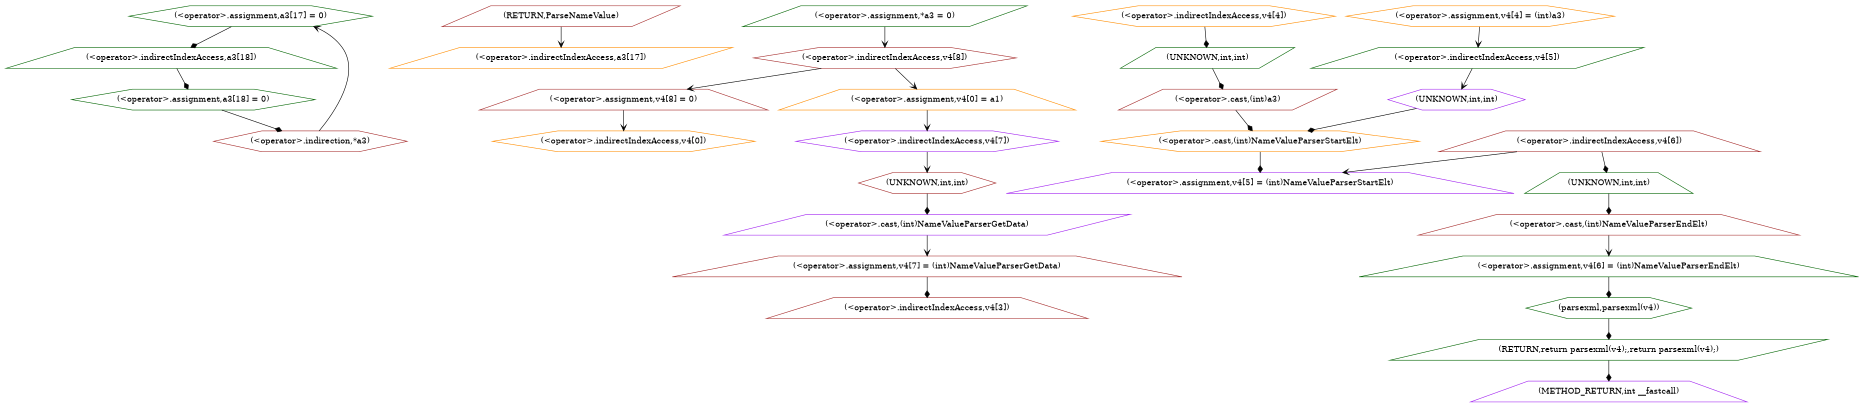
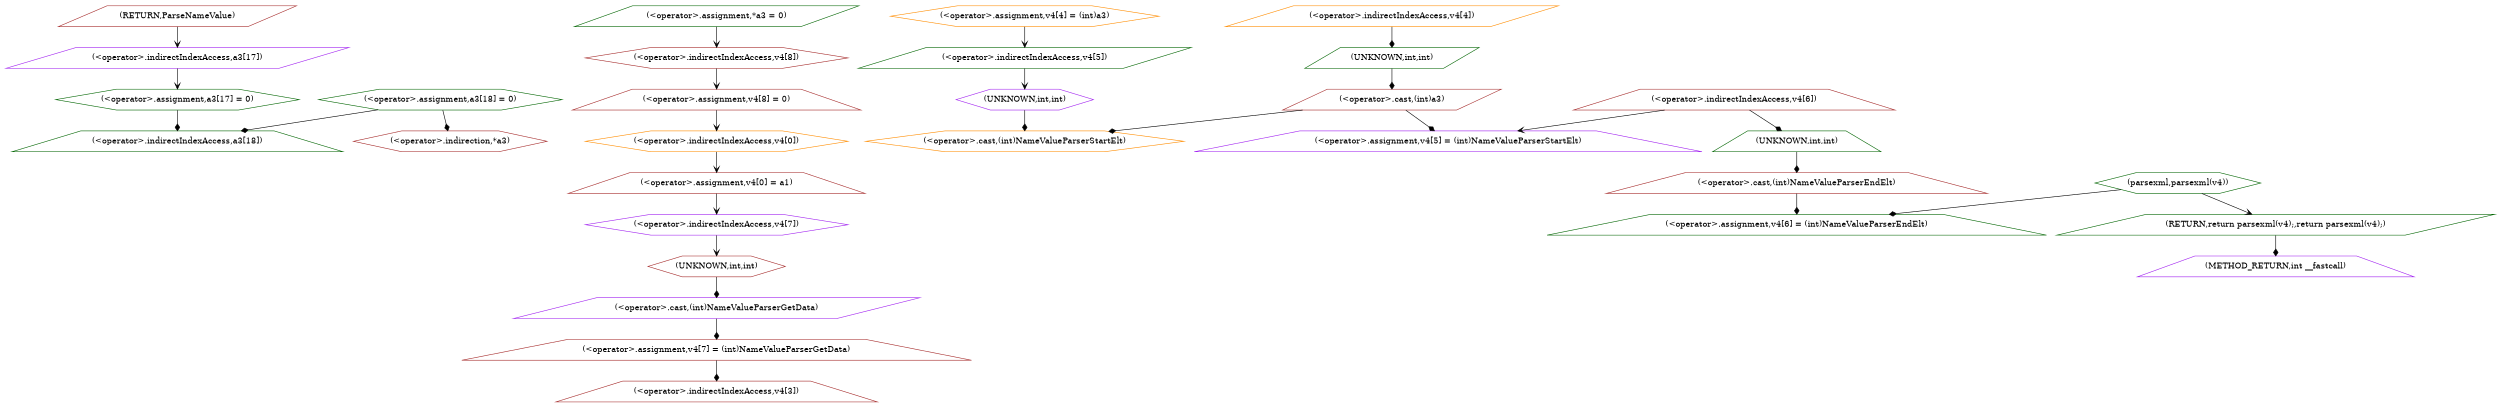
(1204, 16) -> (1392, 16)
(561, 58) -> (177, 58)
(181, 76) -> (313, 120)
(348, 77) -> (177, 76)
(904, 77) -> (717, 159)
(927, 100) -> (717, 183)
(1260, 159) -> (1417, 118)
(927, 243) -> (717, 326)
(1609, 243) -> (1797, 200)
(1609, 284) -> (2009, 202)
(1609, 326) -> (2224, 203)
